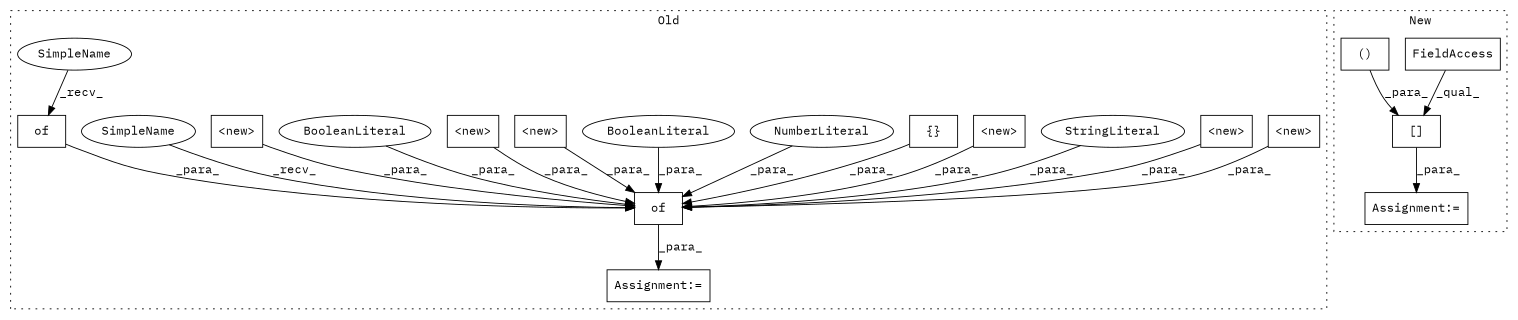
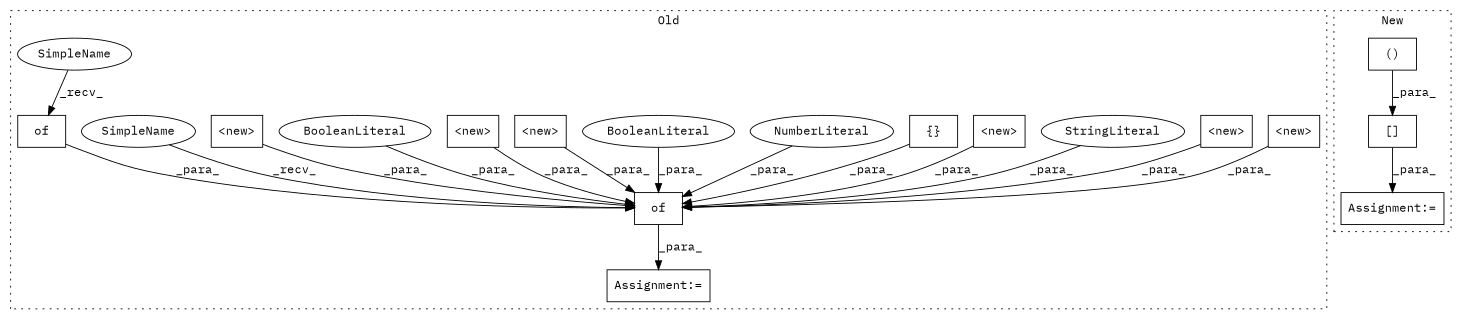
(1453, 54) -> none
